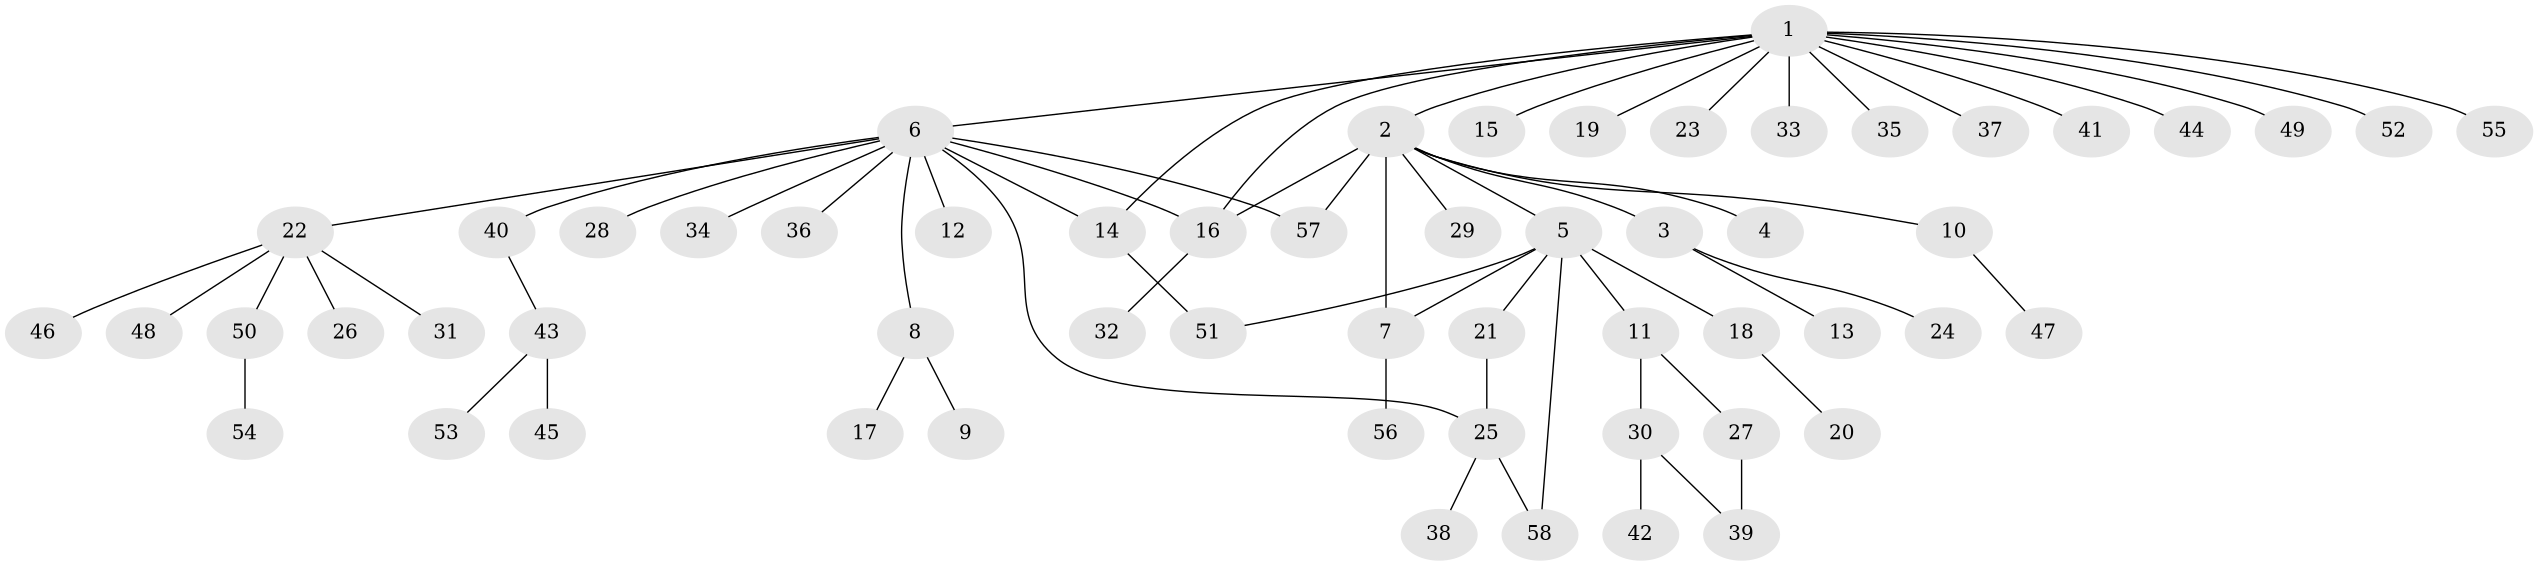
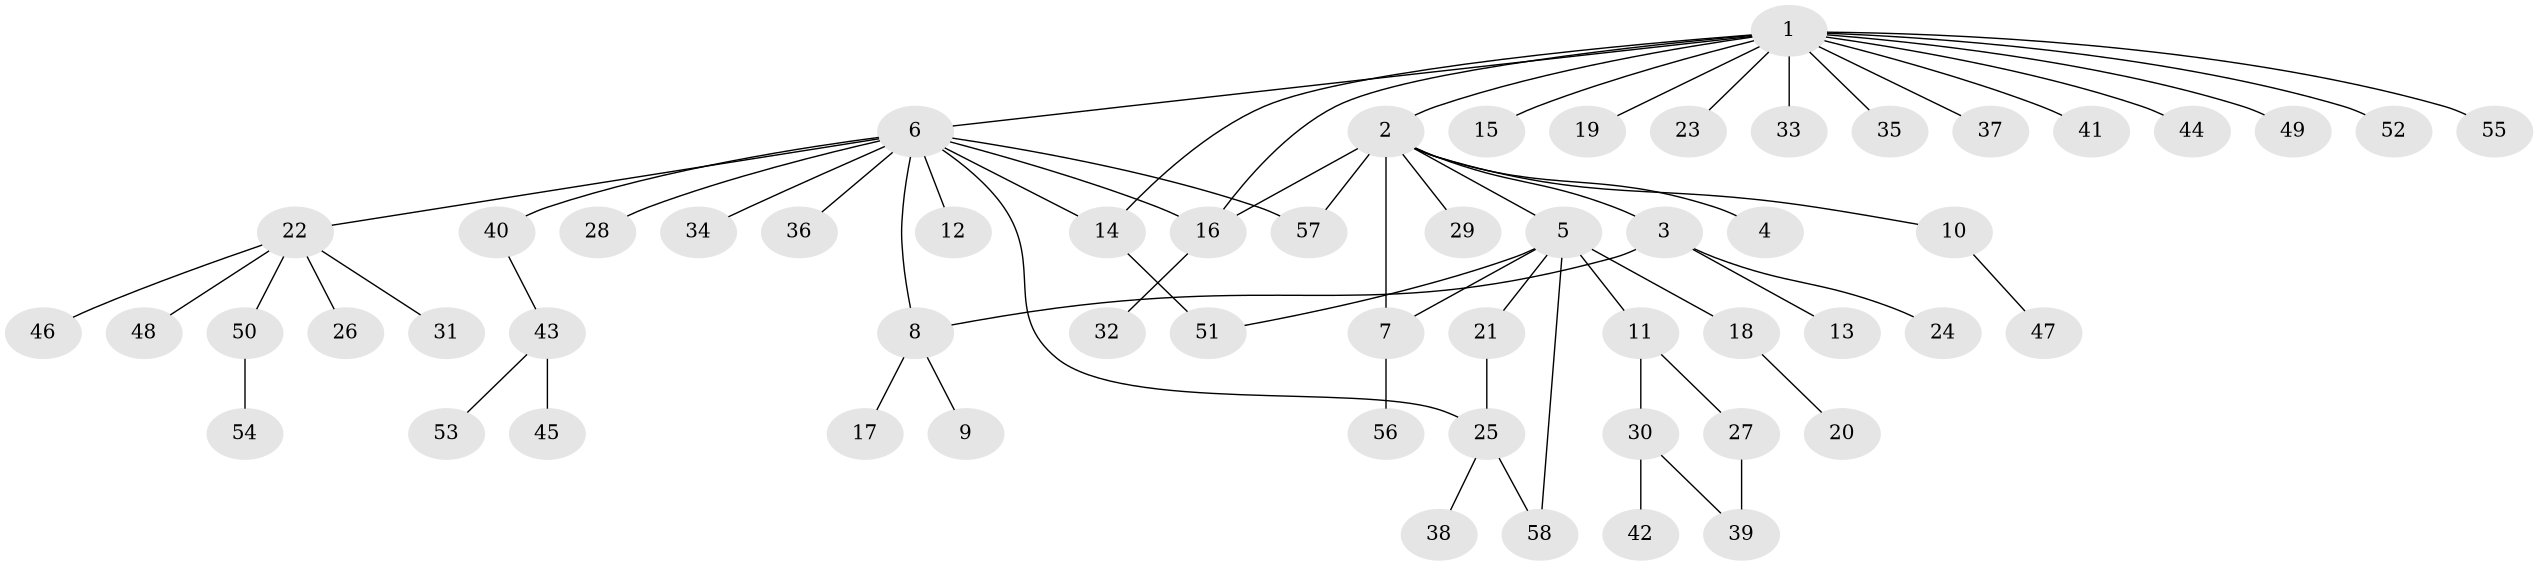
none -> (1295, 295)
